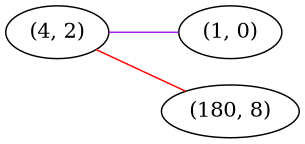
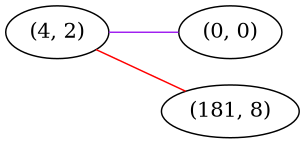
(230, 32) -> (230, 32)
(230, 111) -> (230, 111)
